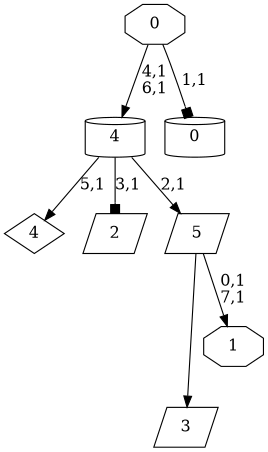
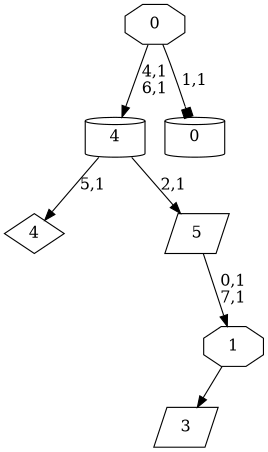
(115, 234) -> none
(192, 325) -> (213, 382)
